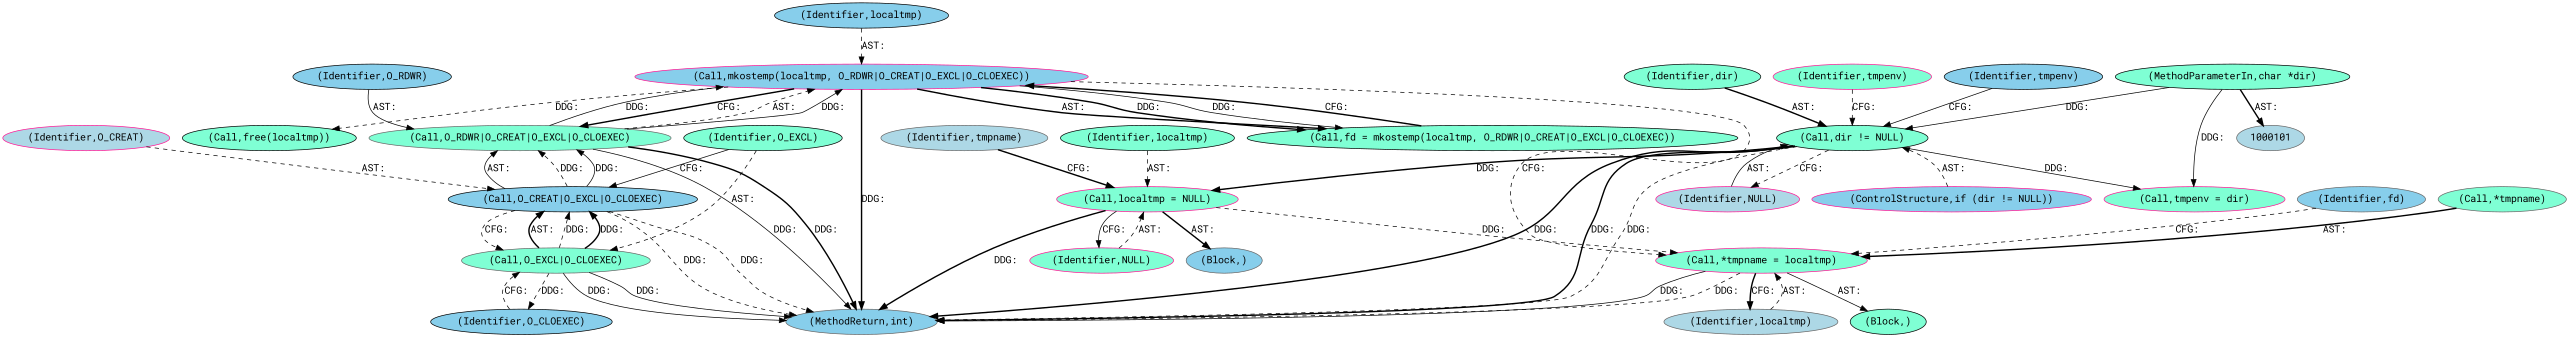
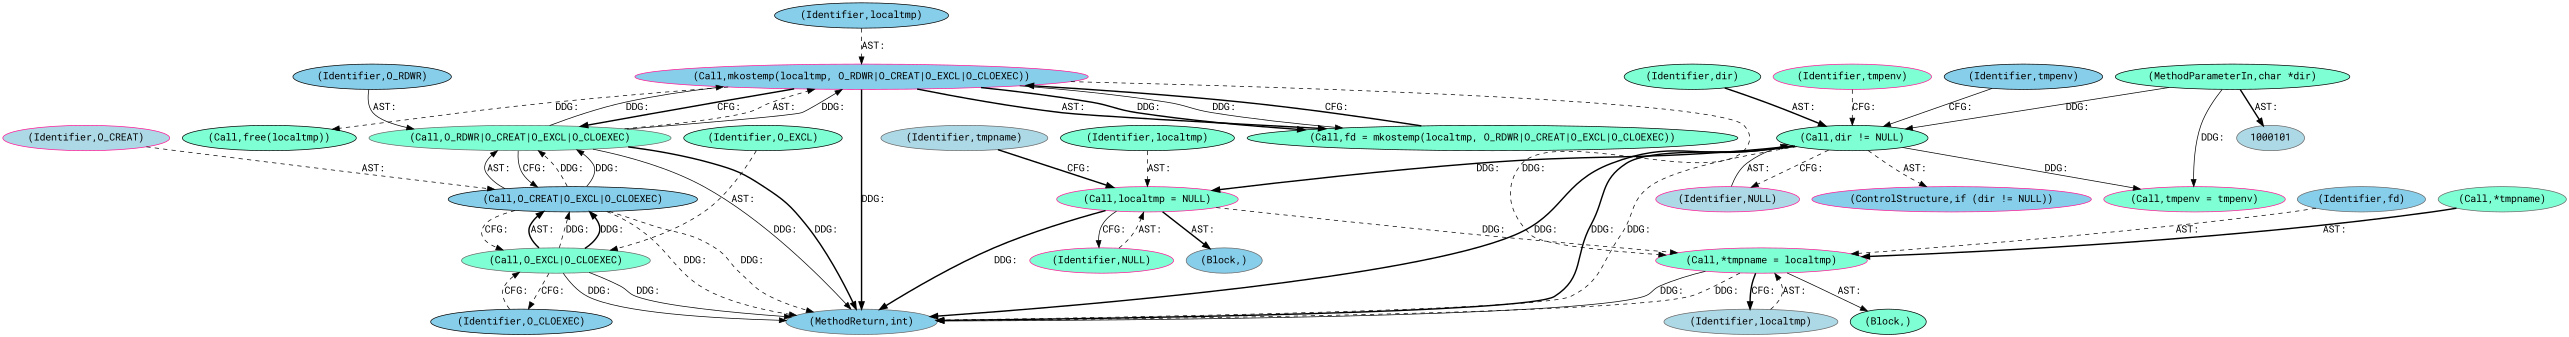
(1933, 164) -> (1893, 168)
(672, 167) -> (520, 169)
(1537, 169) -> (1537, 169)
(2195, 199) -> (2195, 199)
(2190, 230) -> (2190, 230)
(556, 291) -> (556, 291)
